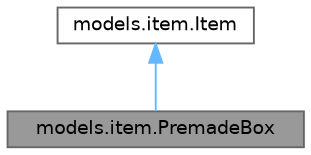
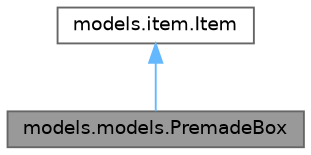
(156, 129) -> (156, 129)
